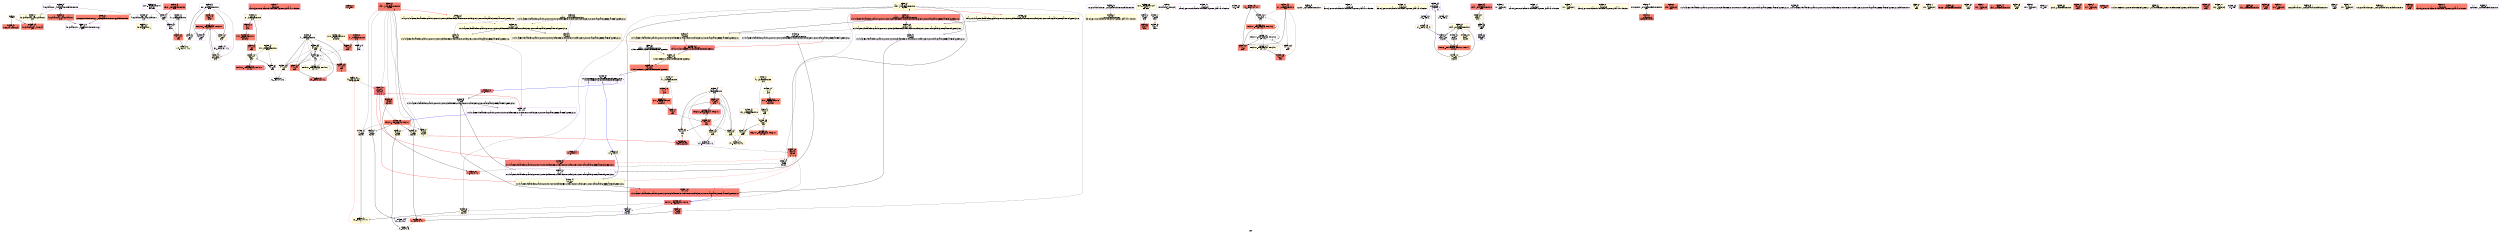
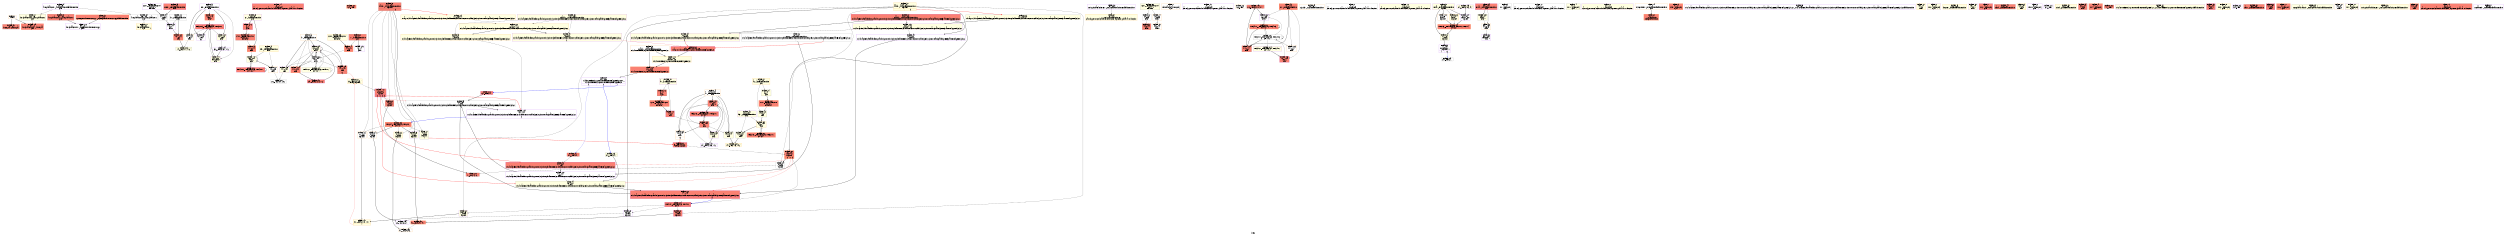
(1950, 7) -> (1955, 7)
(1426, 17) -> none
(201, 39) -> (201, 39)
